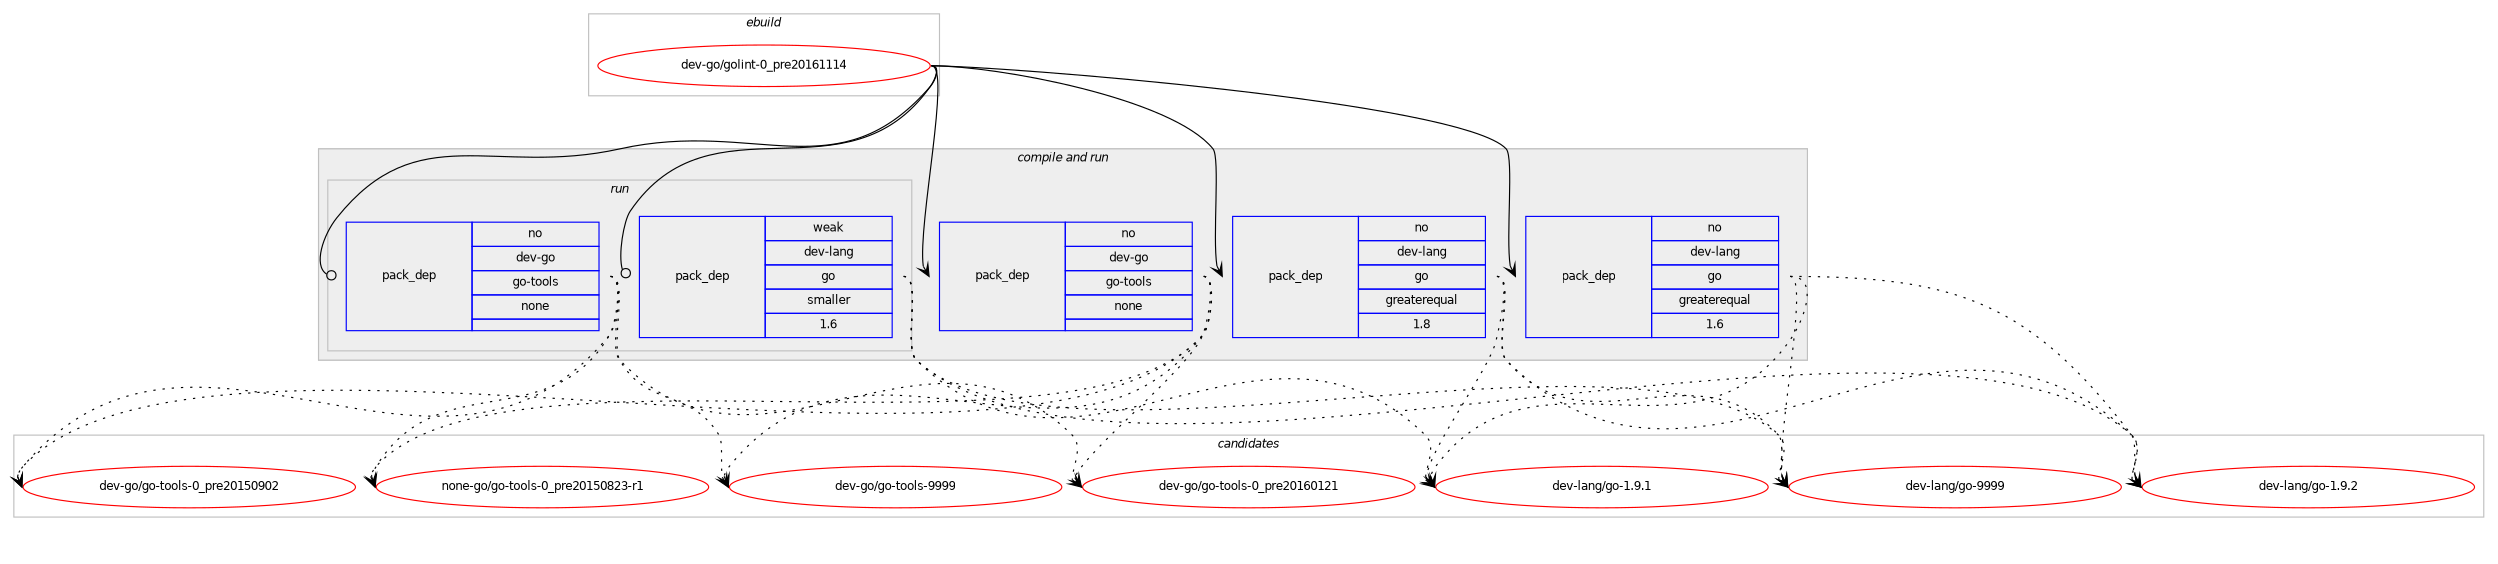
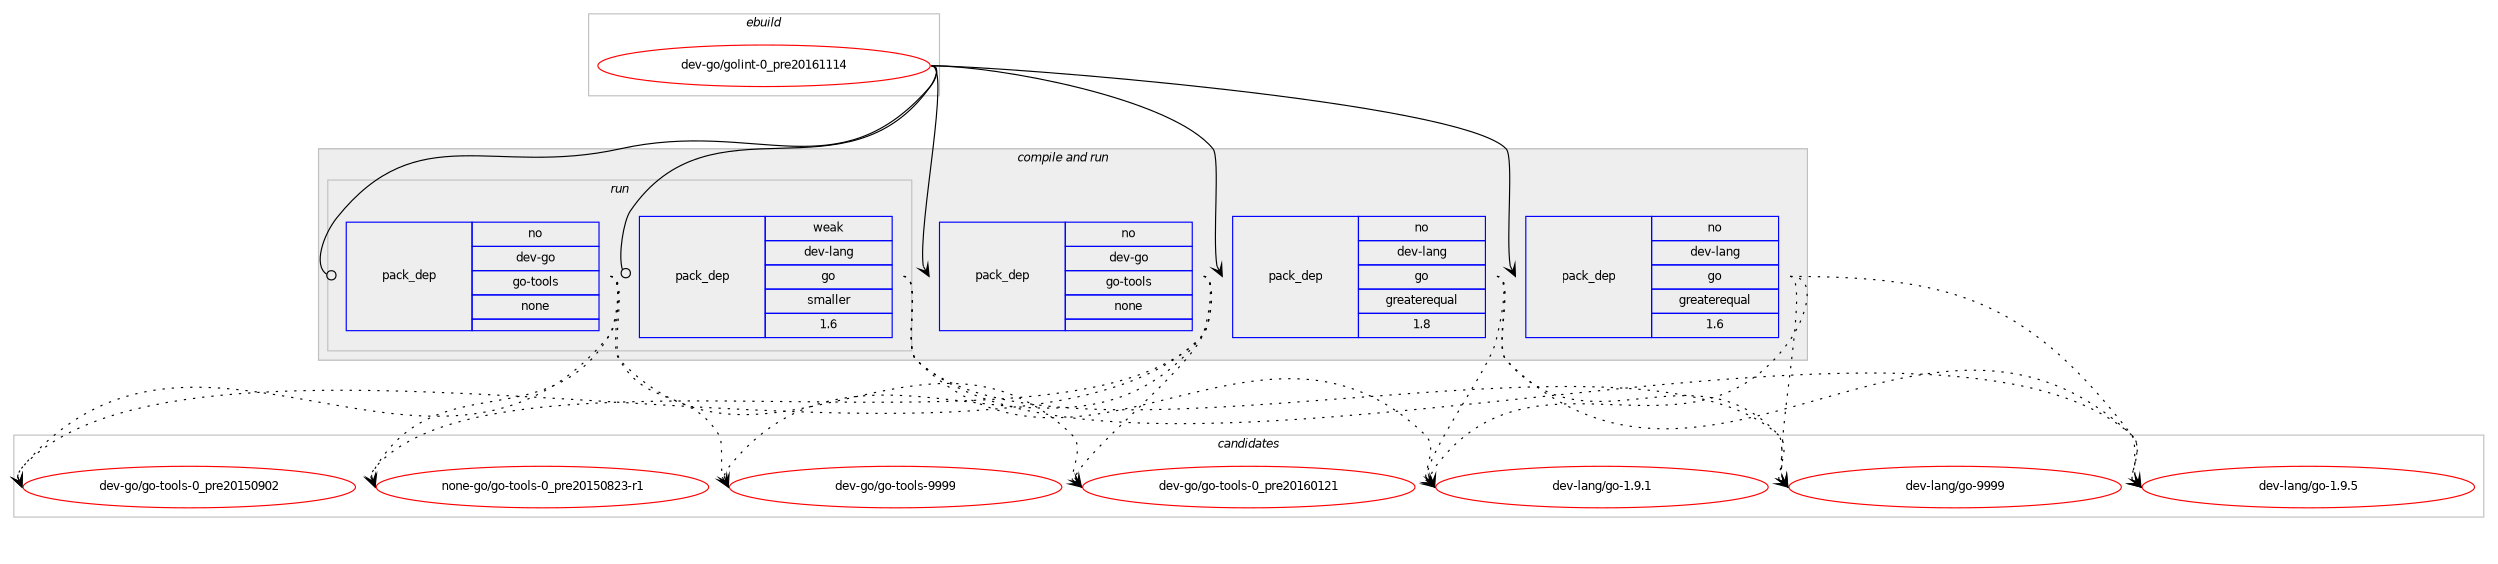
(2308, 487) -> (2308, 487)
